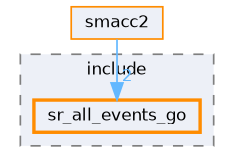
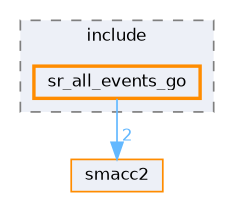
(117, 65) -> (117, 123)
